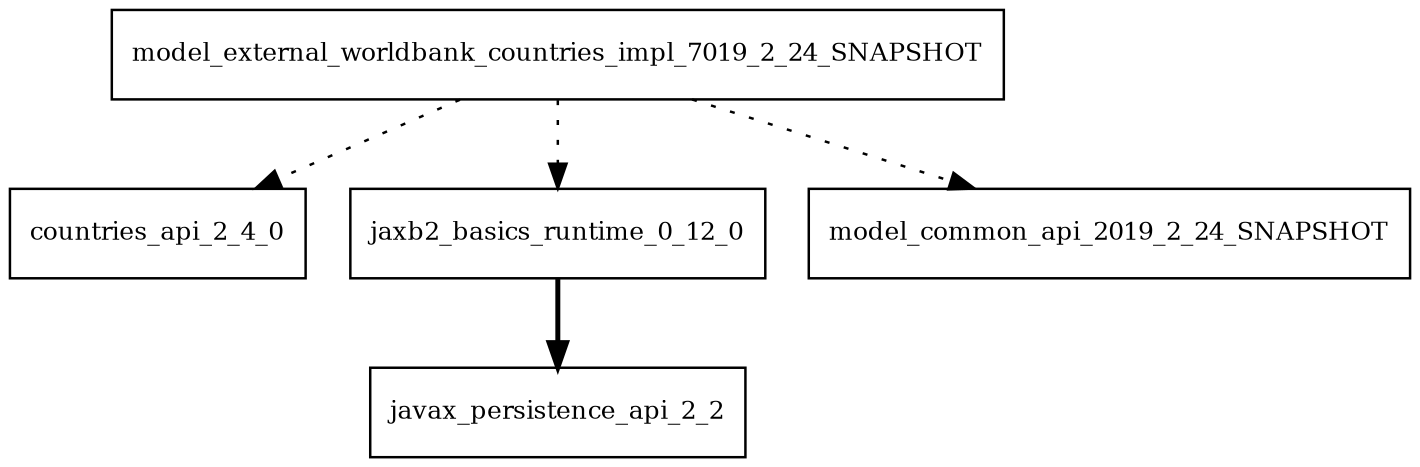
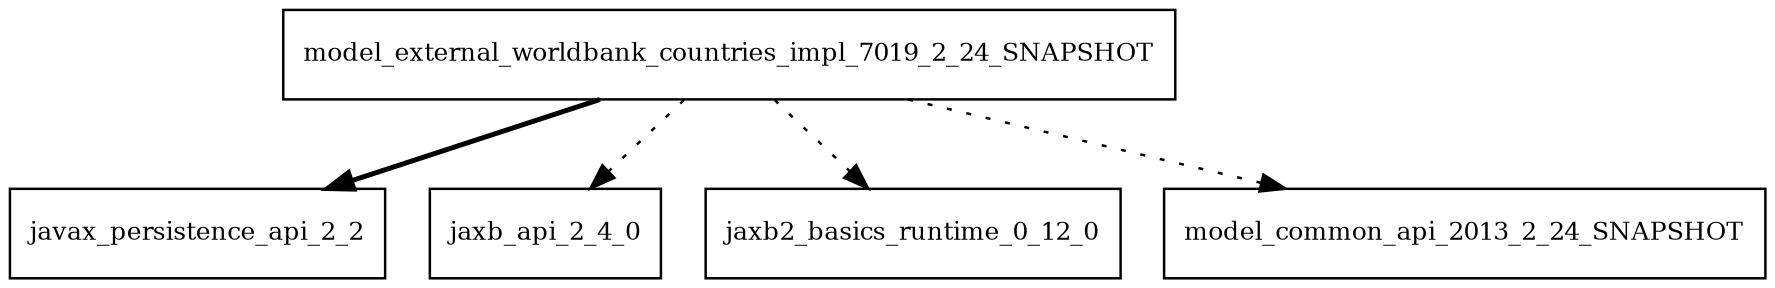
(158, 234) -> (545, 234)
(1109, 234) -> (1465, 234)
(558, 311) -> (476, 140)
